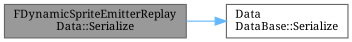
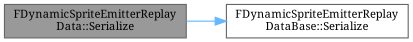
(287, 21) -> (317, 21)
